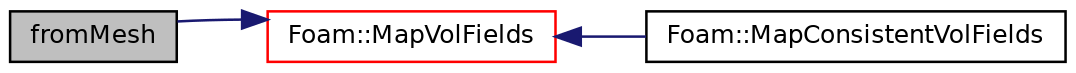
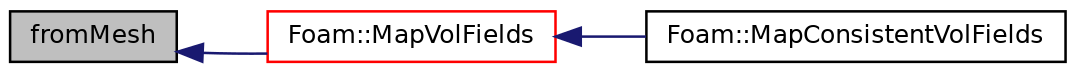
(210, 20) -> (235, 54)
